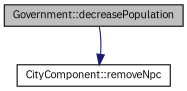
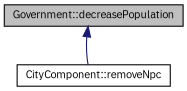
(101, 40) -> (87, 51)
